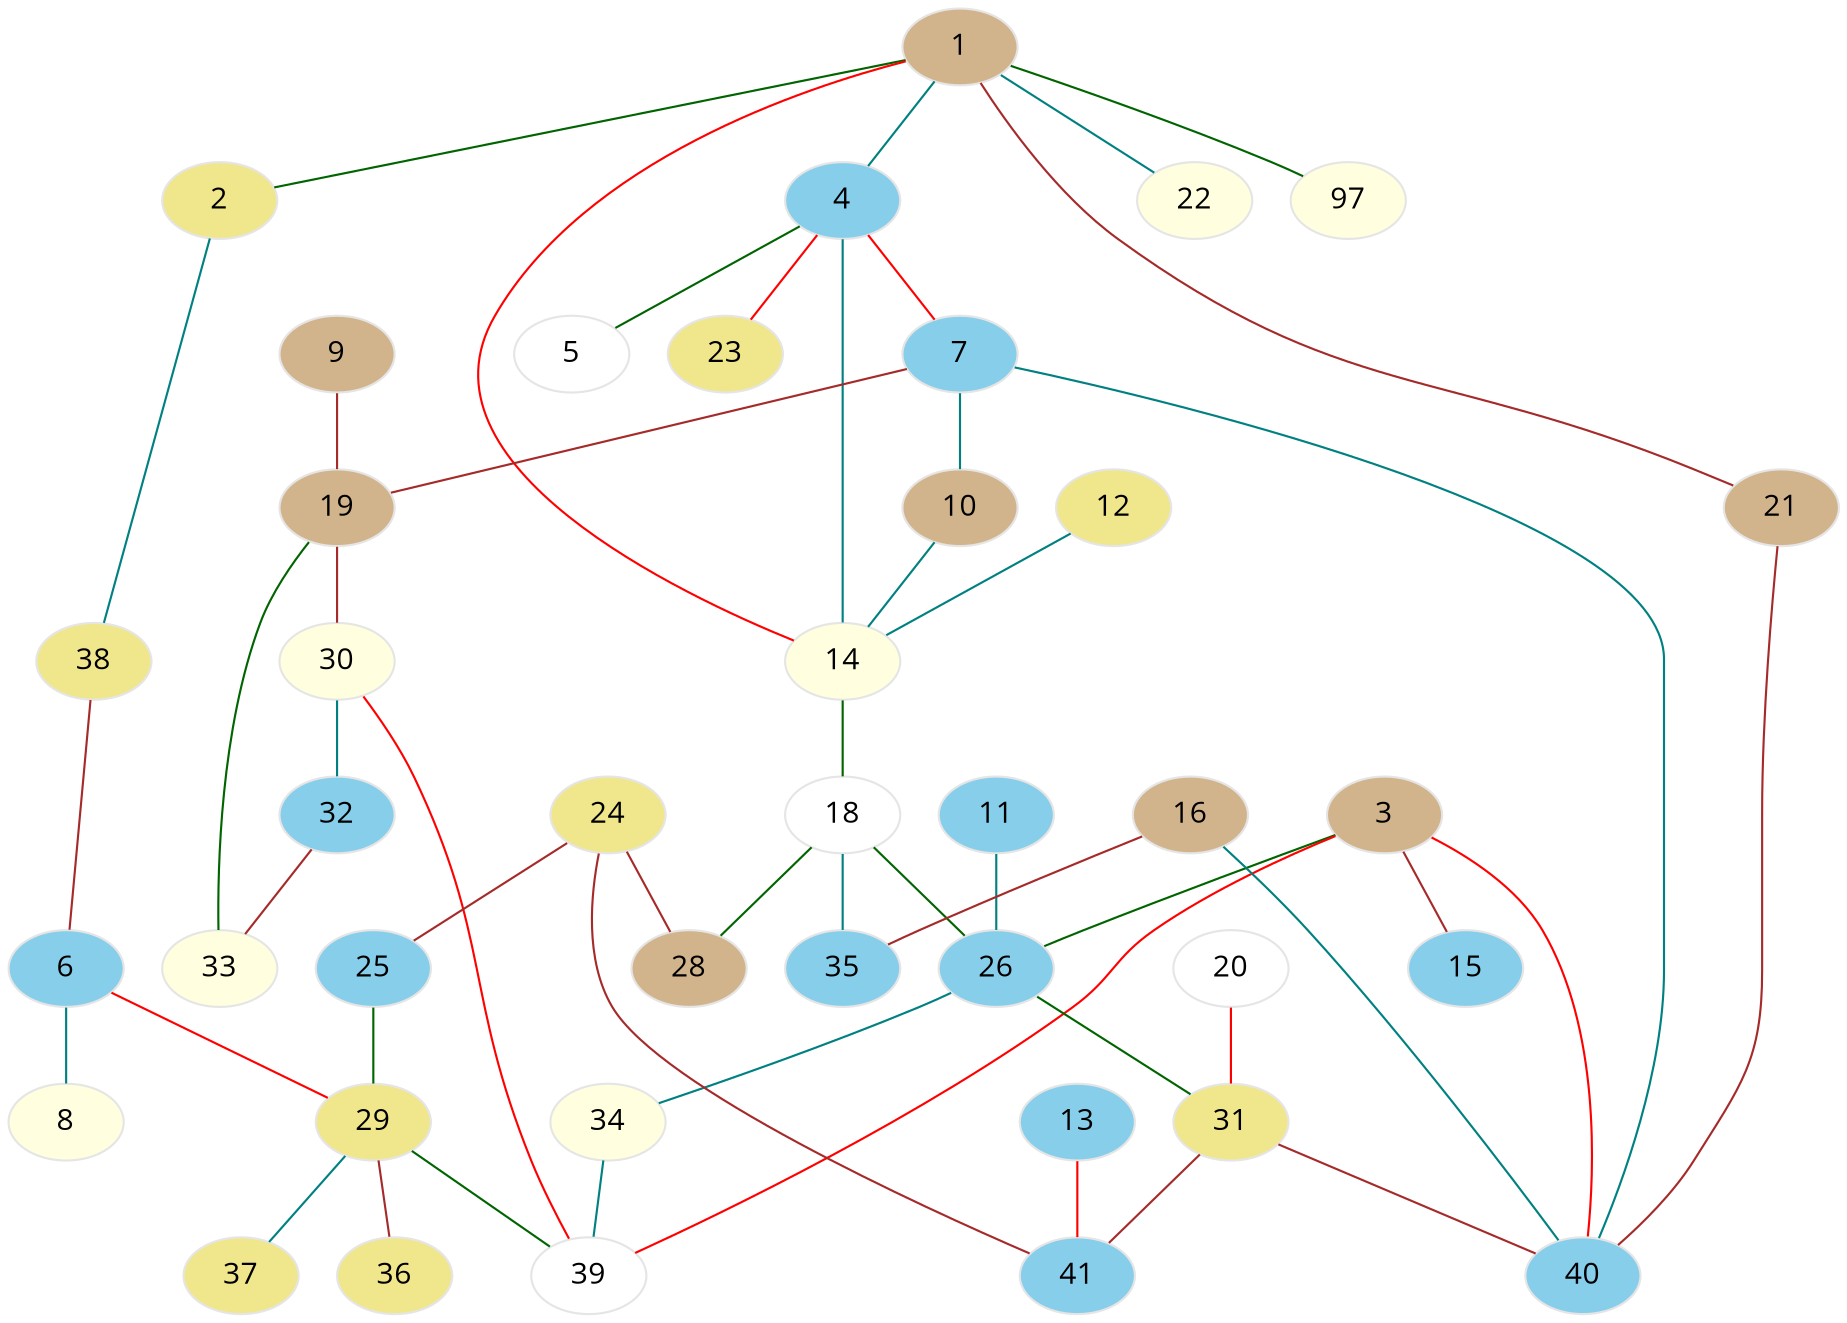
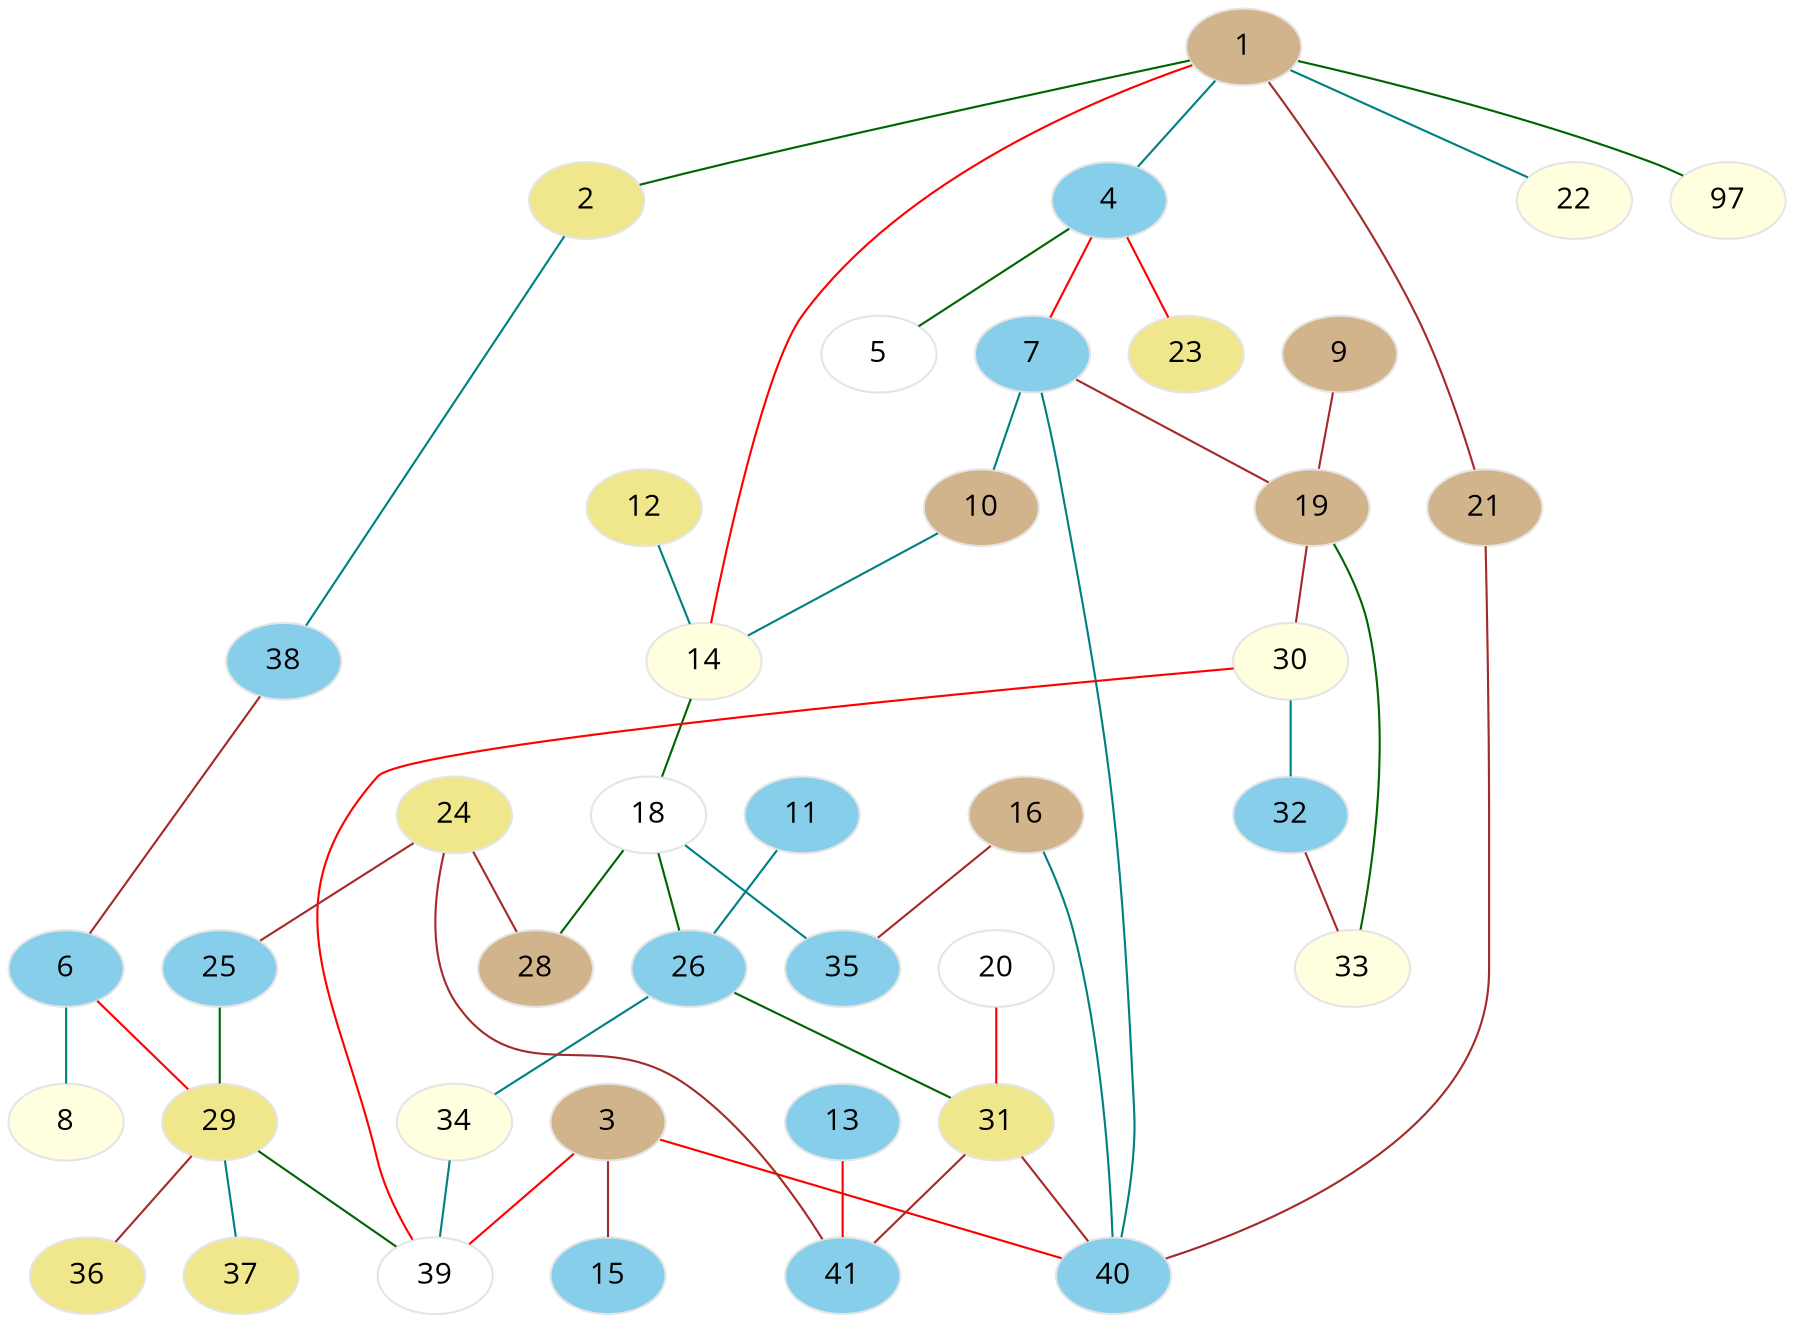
(843, 431) -> none
(94, 661) -> (284, 661)
(1189, 889) -> none
